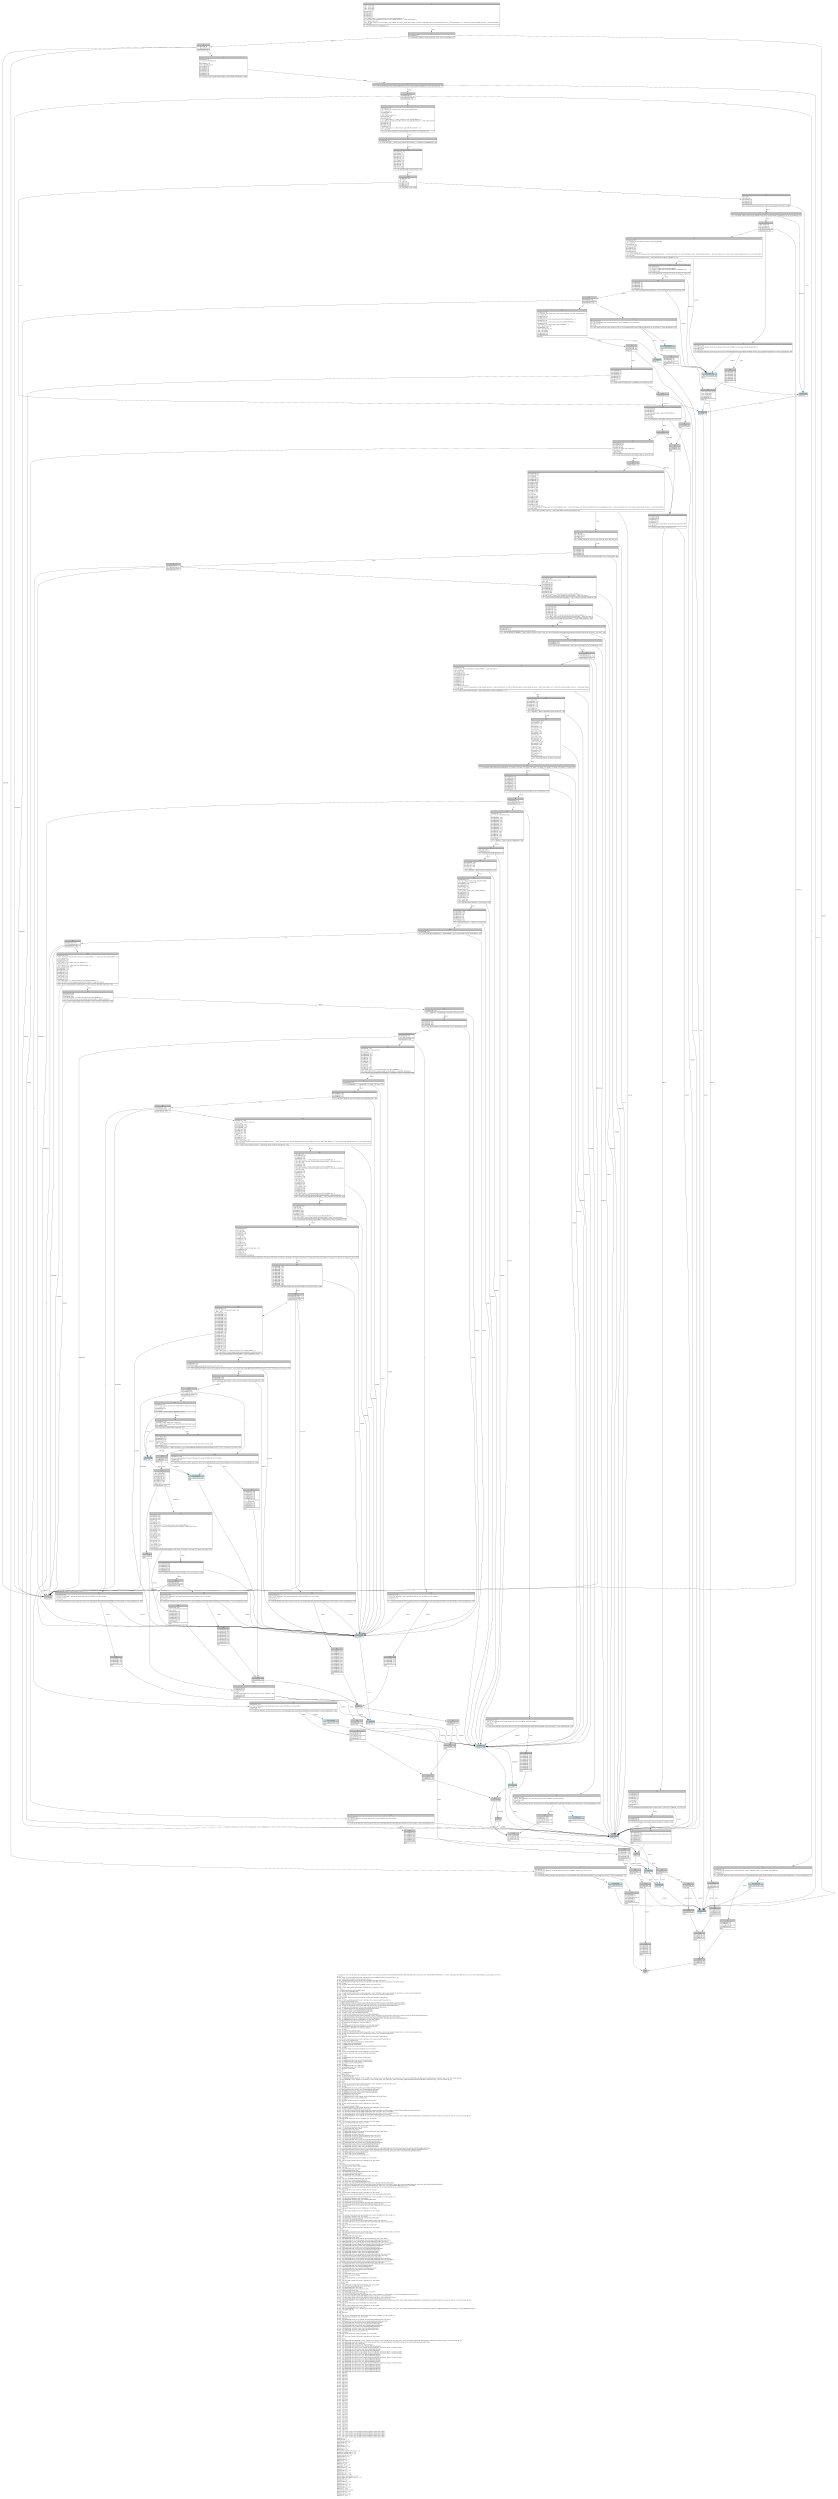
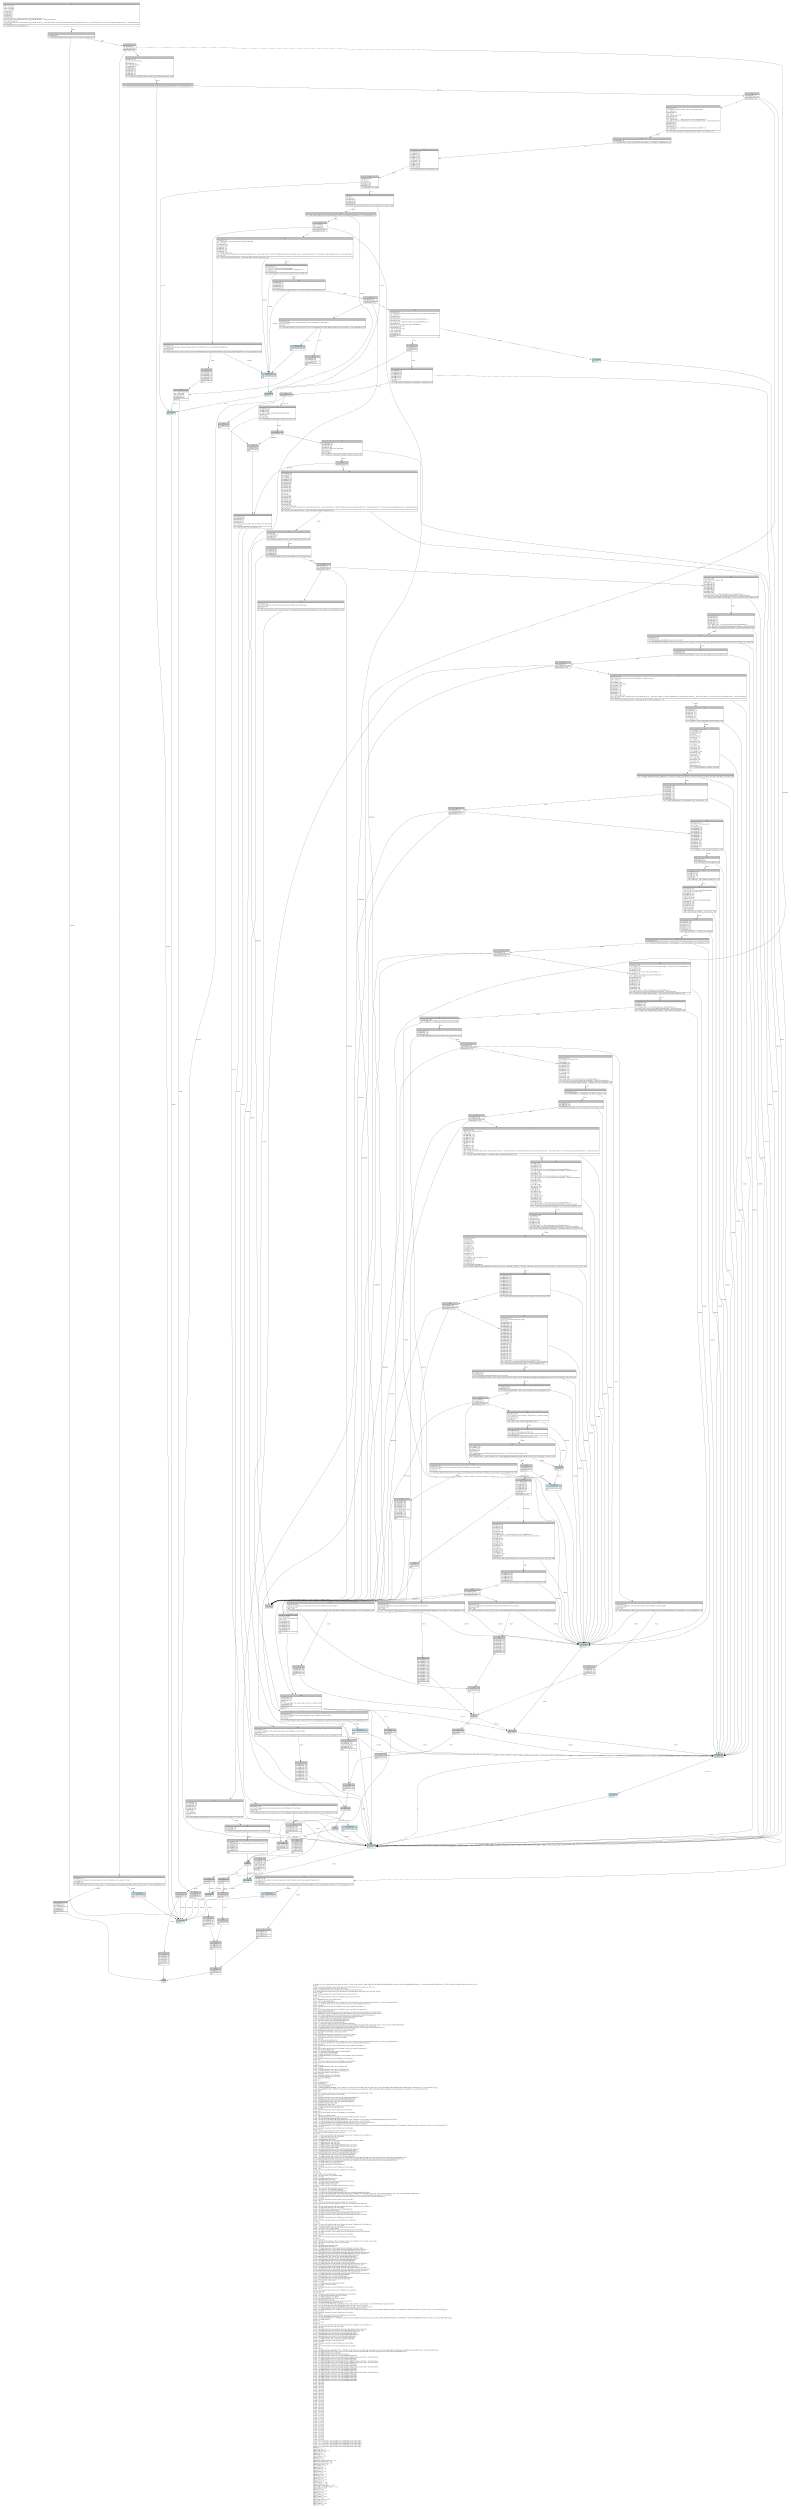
(399, 1827) -> none
